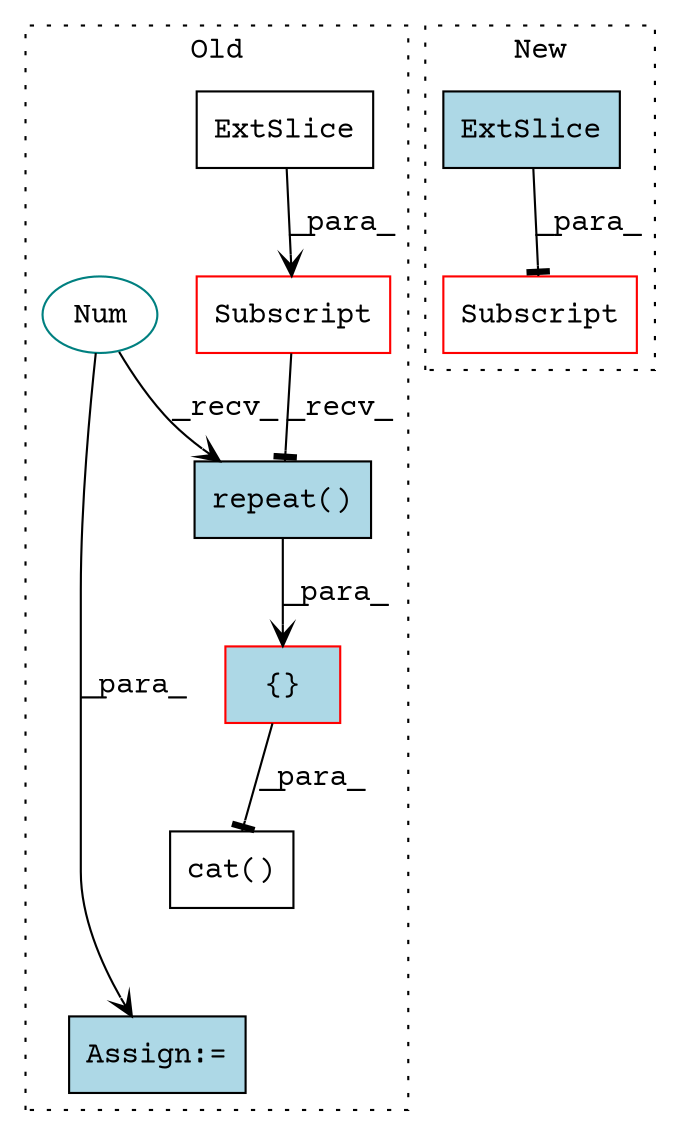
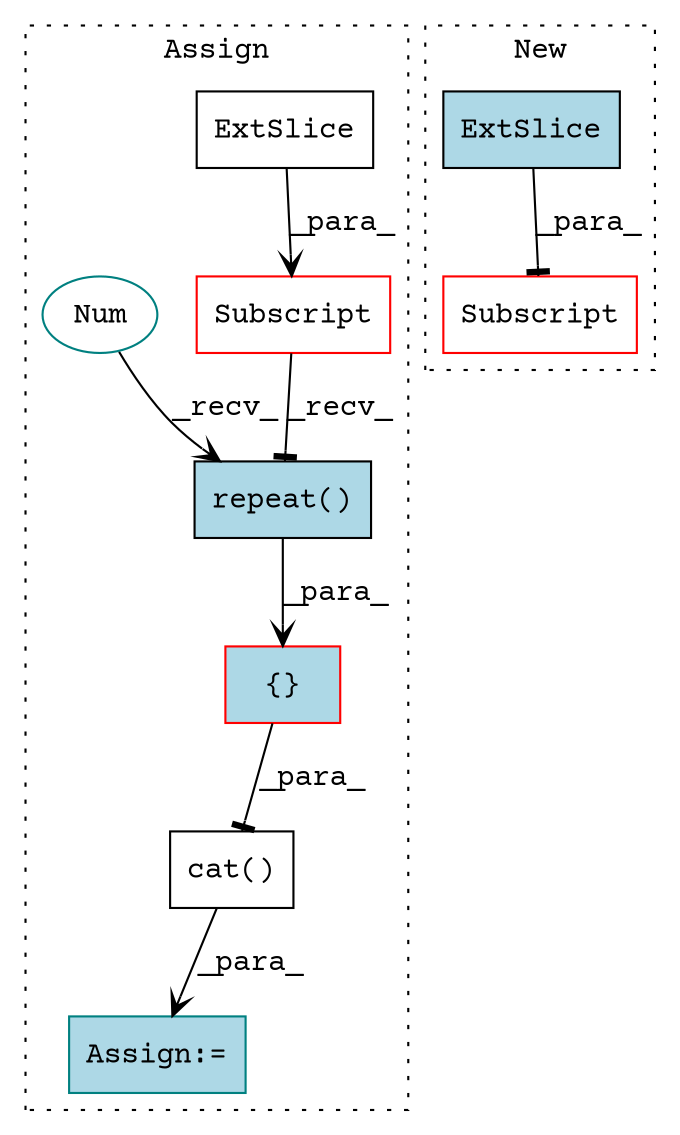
(217, 50) -> (217, 50)
(81, 679) -> (199, 952)
(157, 1055) -> (157, 1055)
